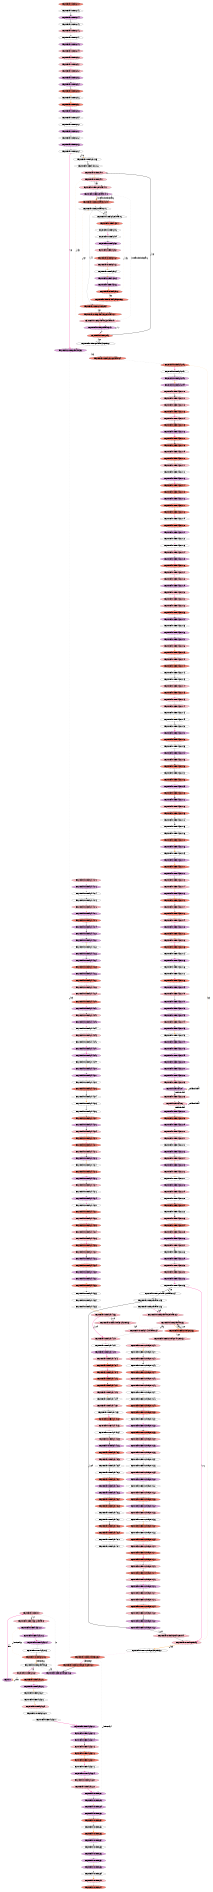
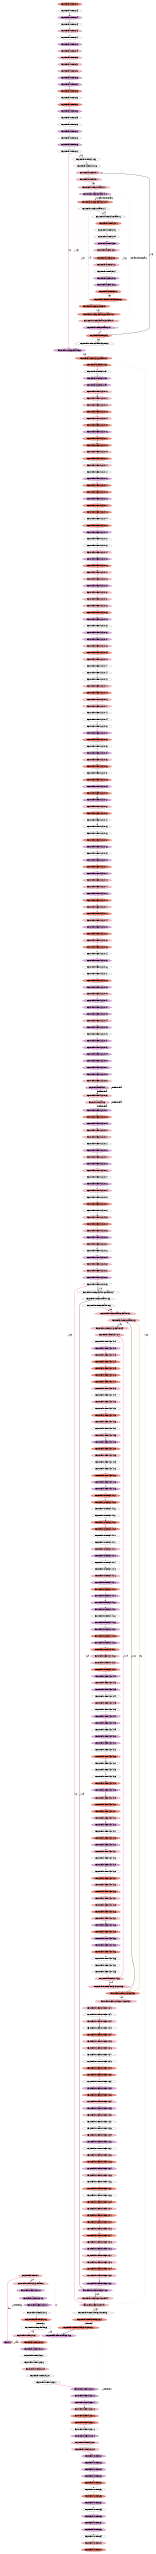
(175, 666) -> (97, 666)
none -> (105, 1545)
(36, 1657) -> (36, 2320)
